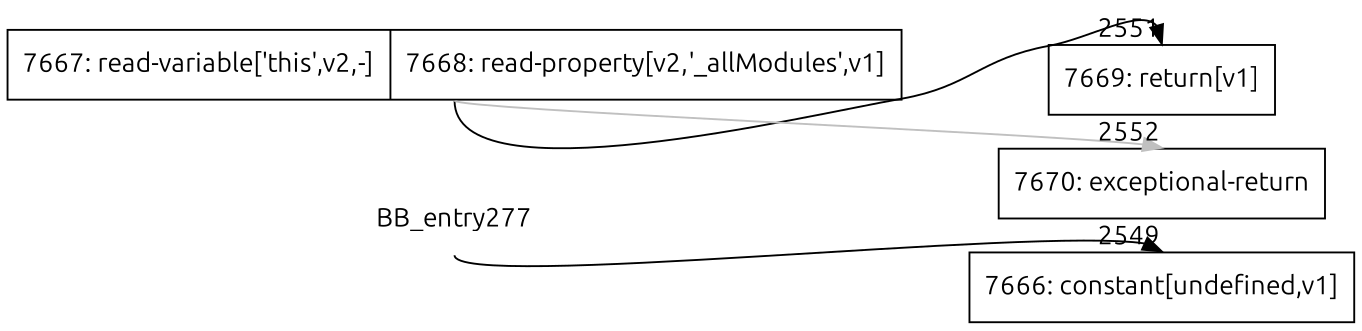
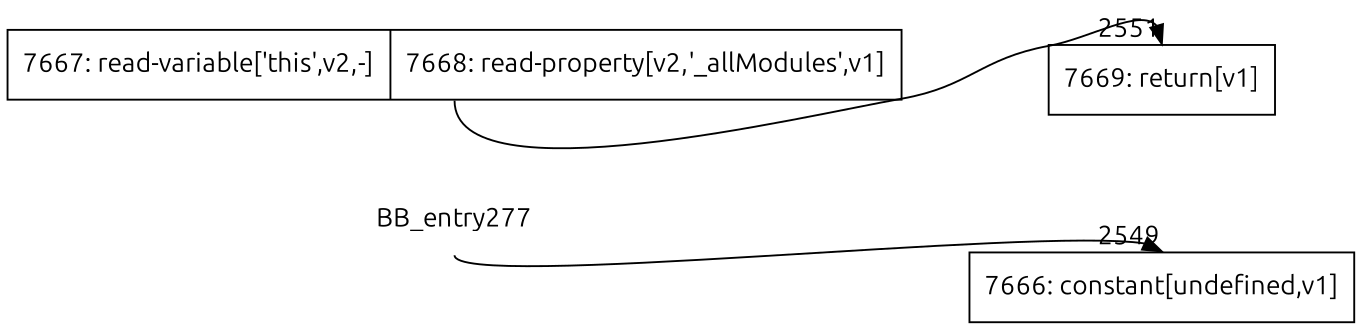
(1162, 184) -> none
